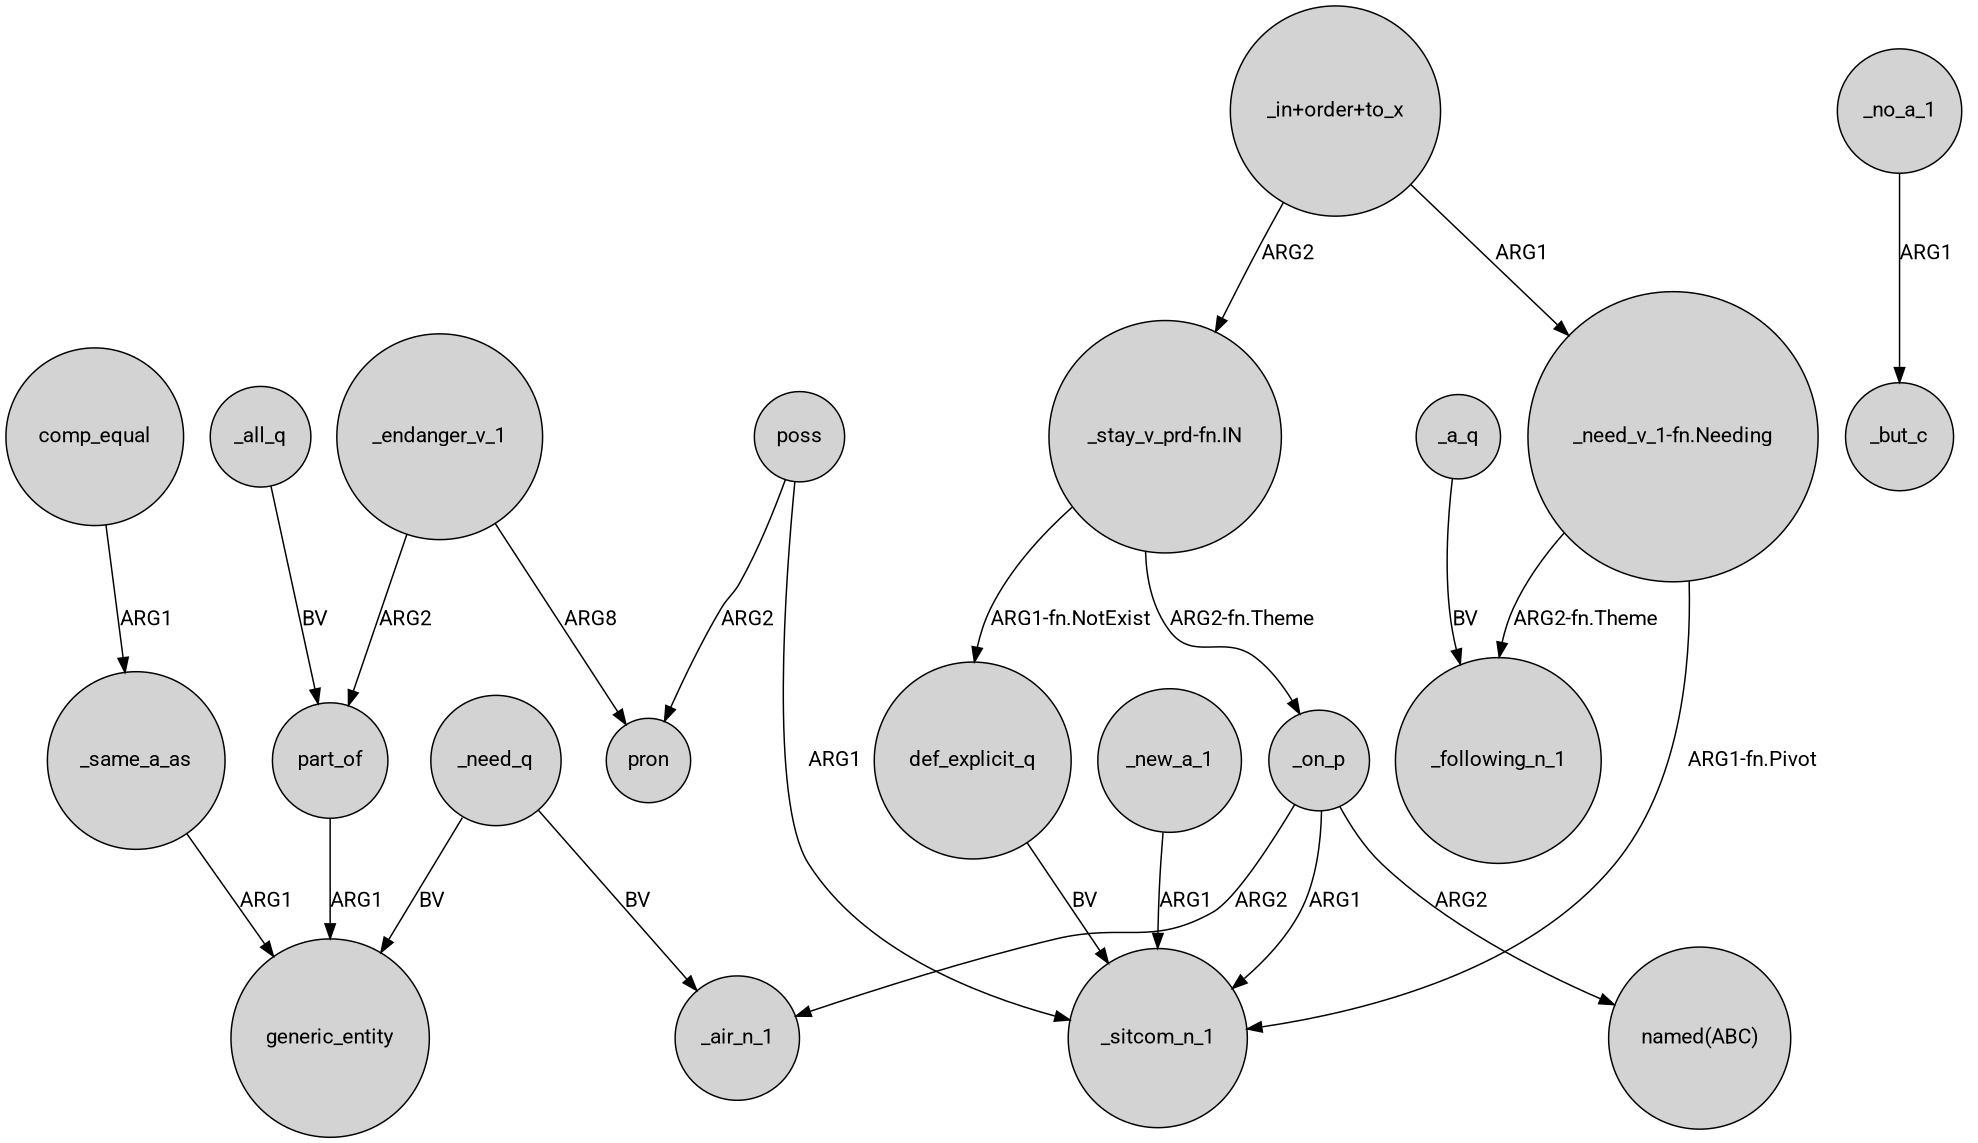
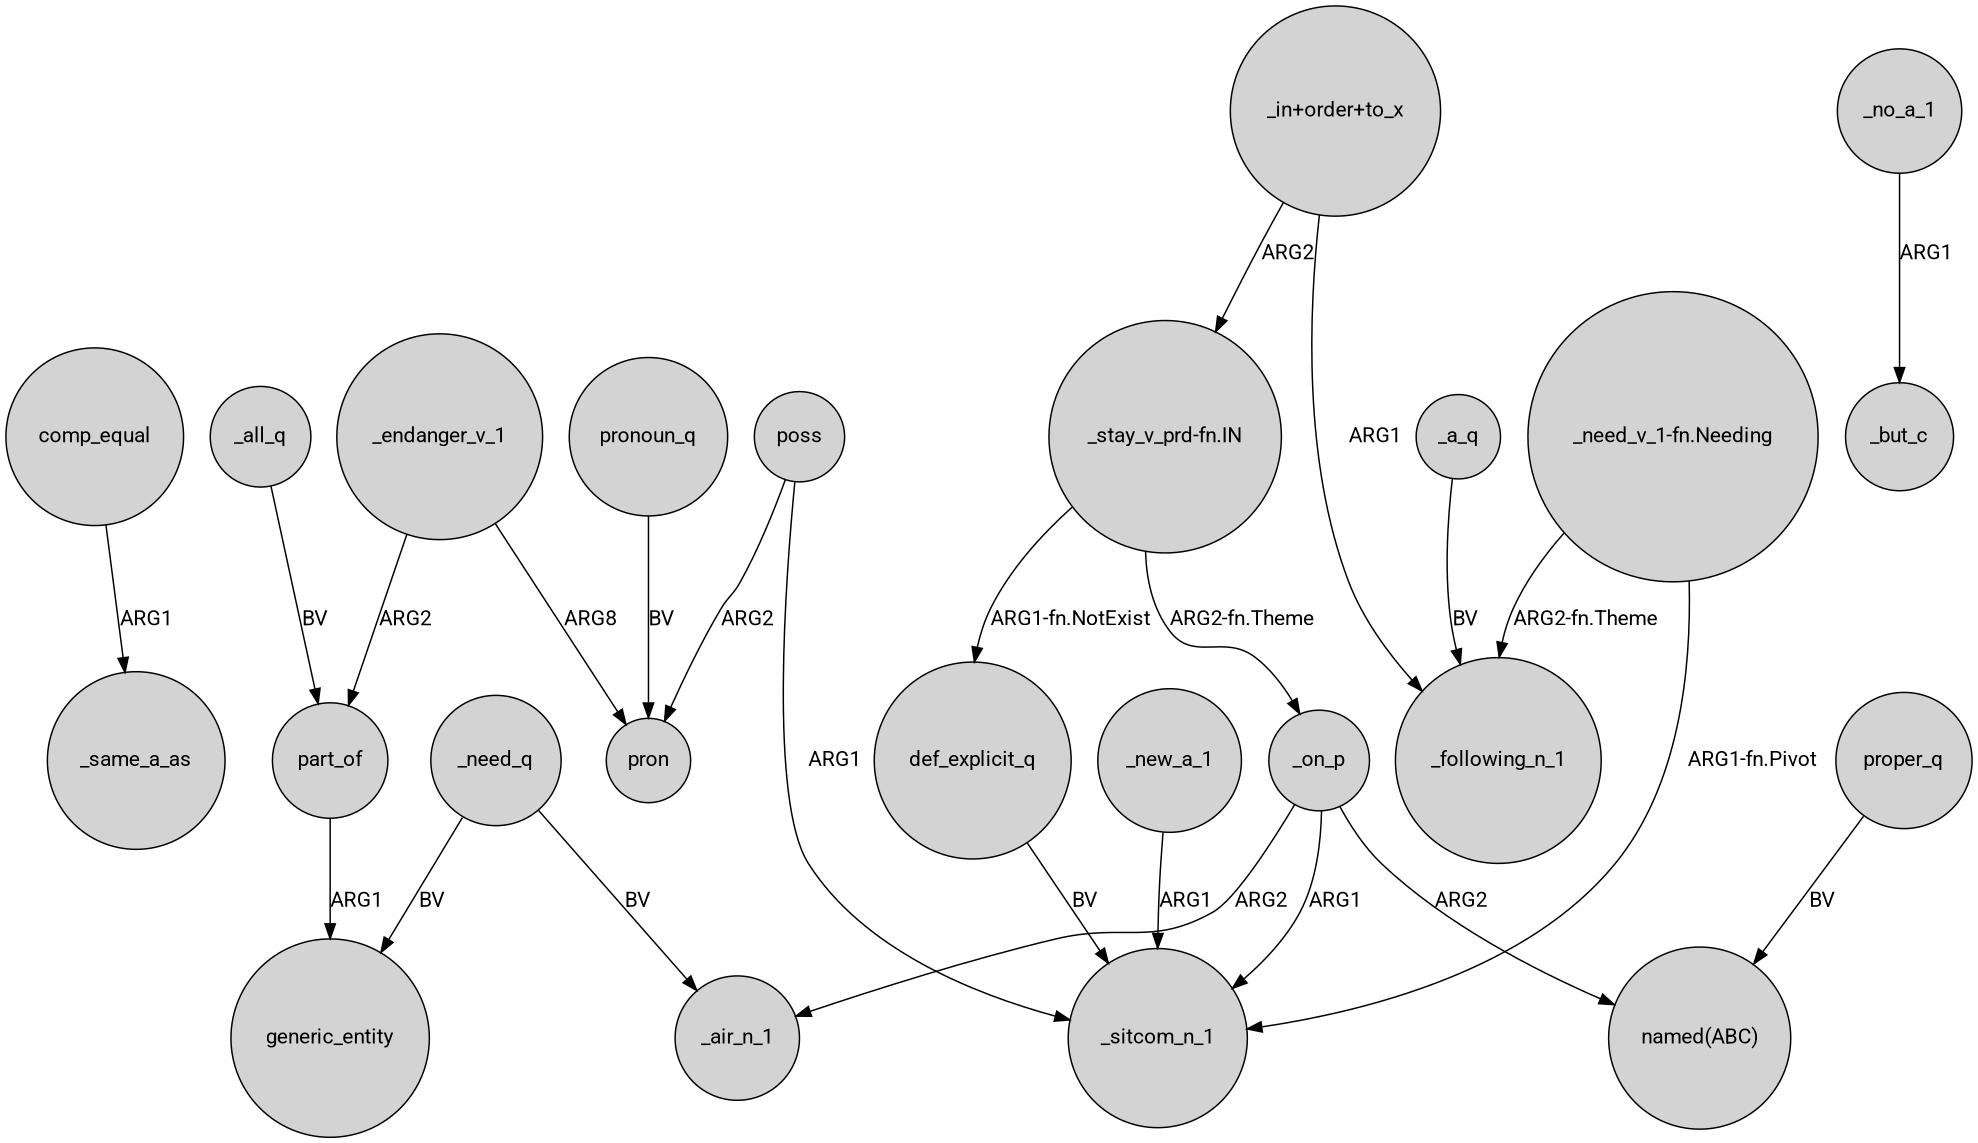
(1484, 255) -> (1319, 459)
none -> (648, 437)
none -> (1904, 761)
(226, 889) -> none
